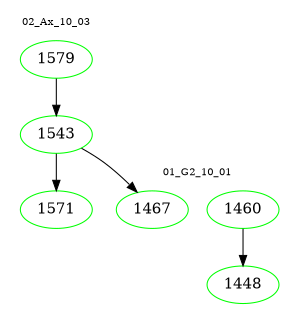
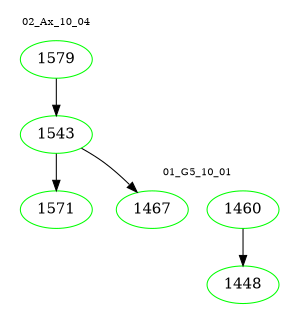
(56, 22) -> (56, 22)
(198, 173) -> (198, 173)
